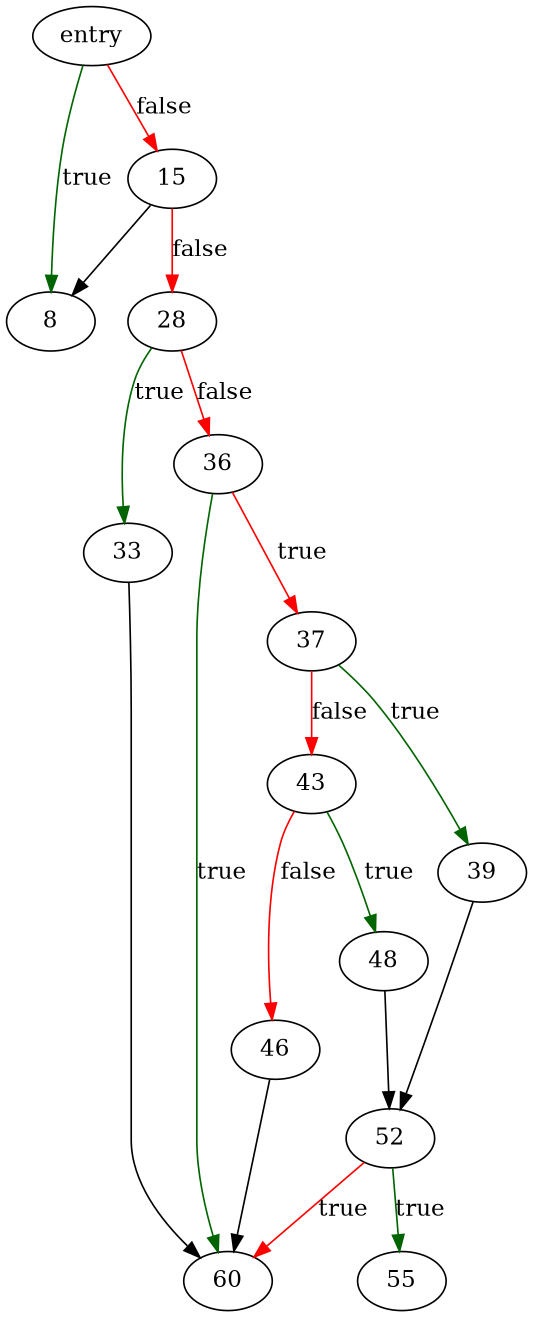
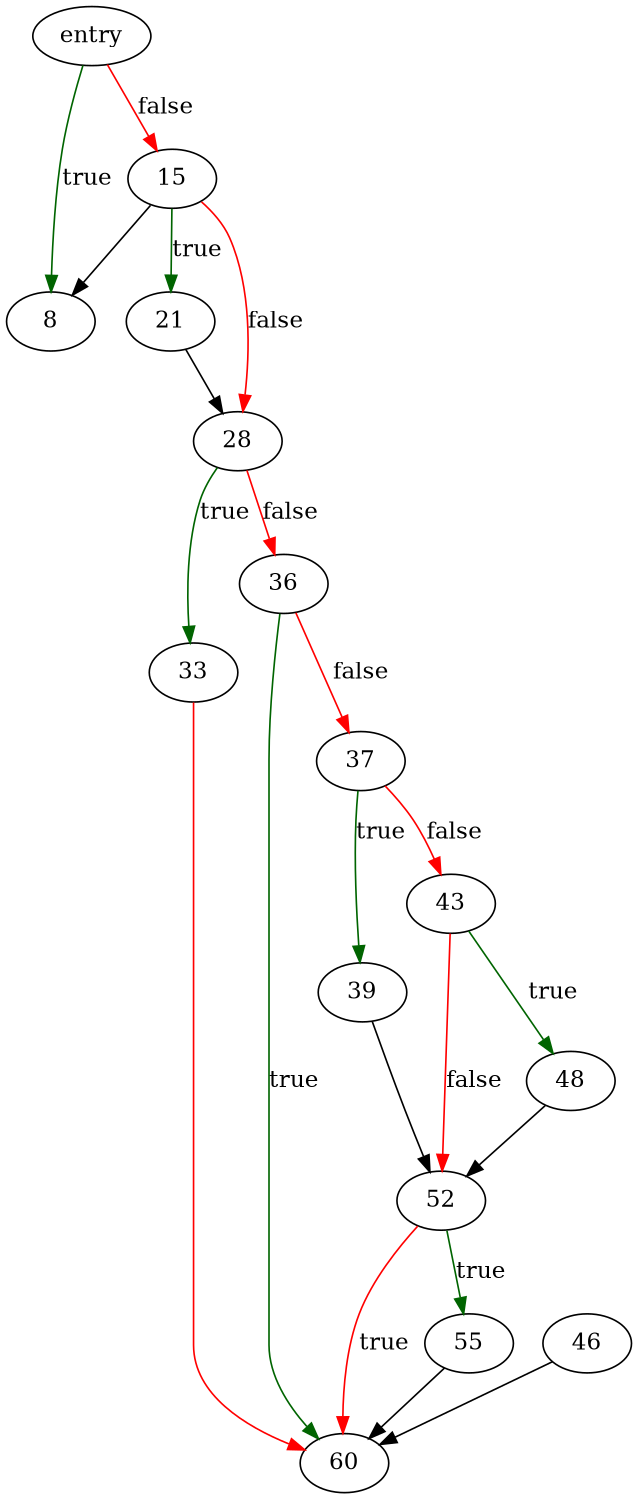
none -> (171, 321)
(303, 553) -> (361, 673)
(270, 905) -> (446, 1044)
(131, 923) -> (194, 1096)
none -> (413, 1398)
